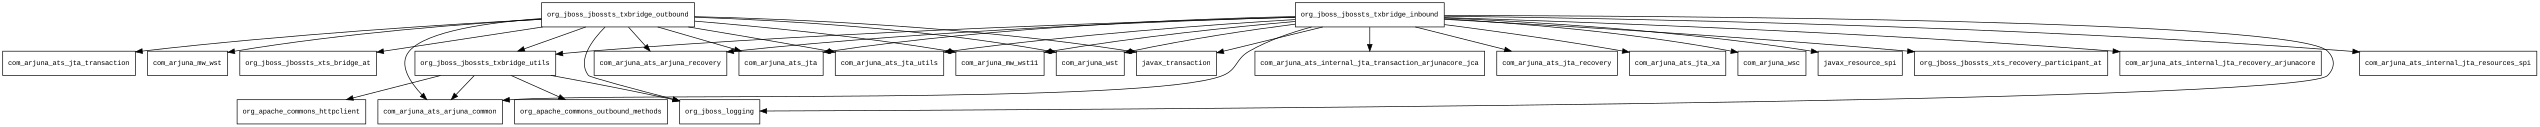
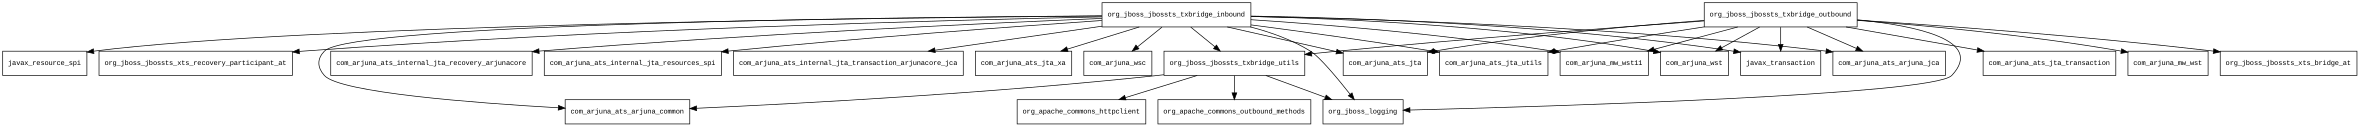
(449, 32) -> none
(660, 63) -> (1889, 63)
(1557, 63) -> none
